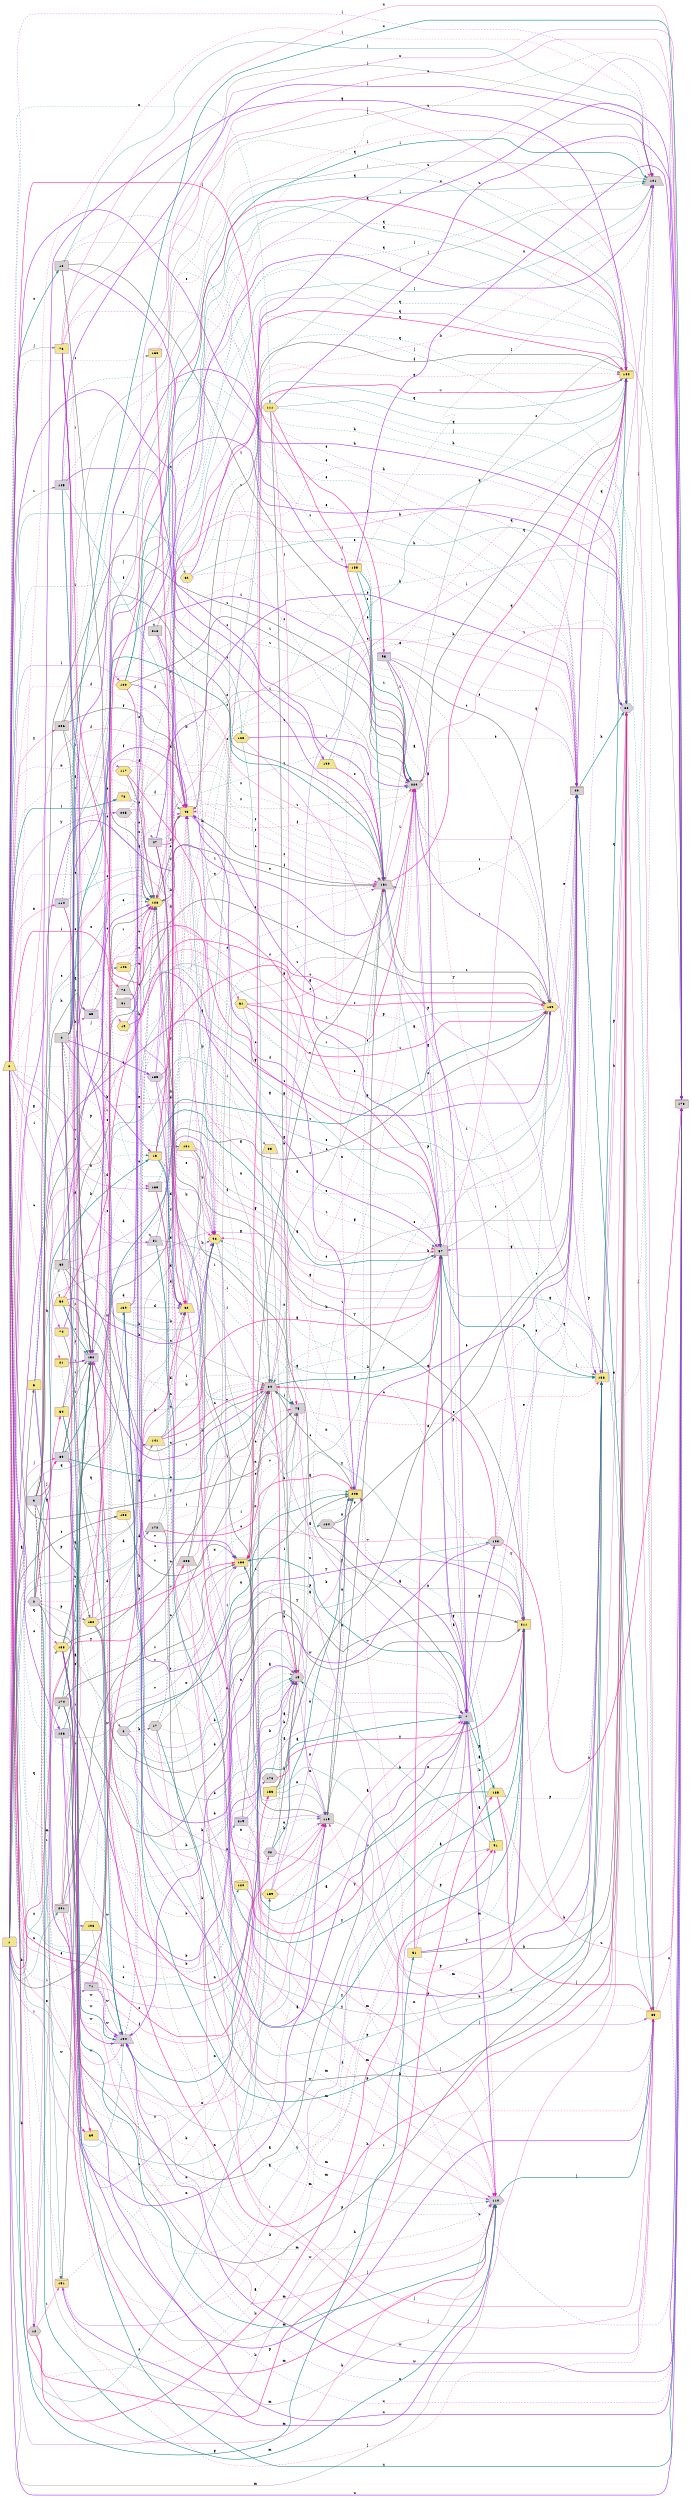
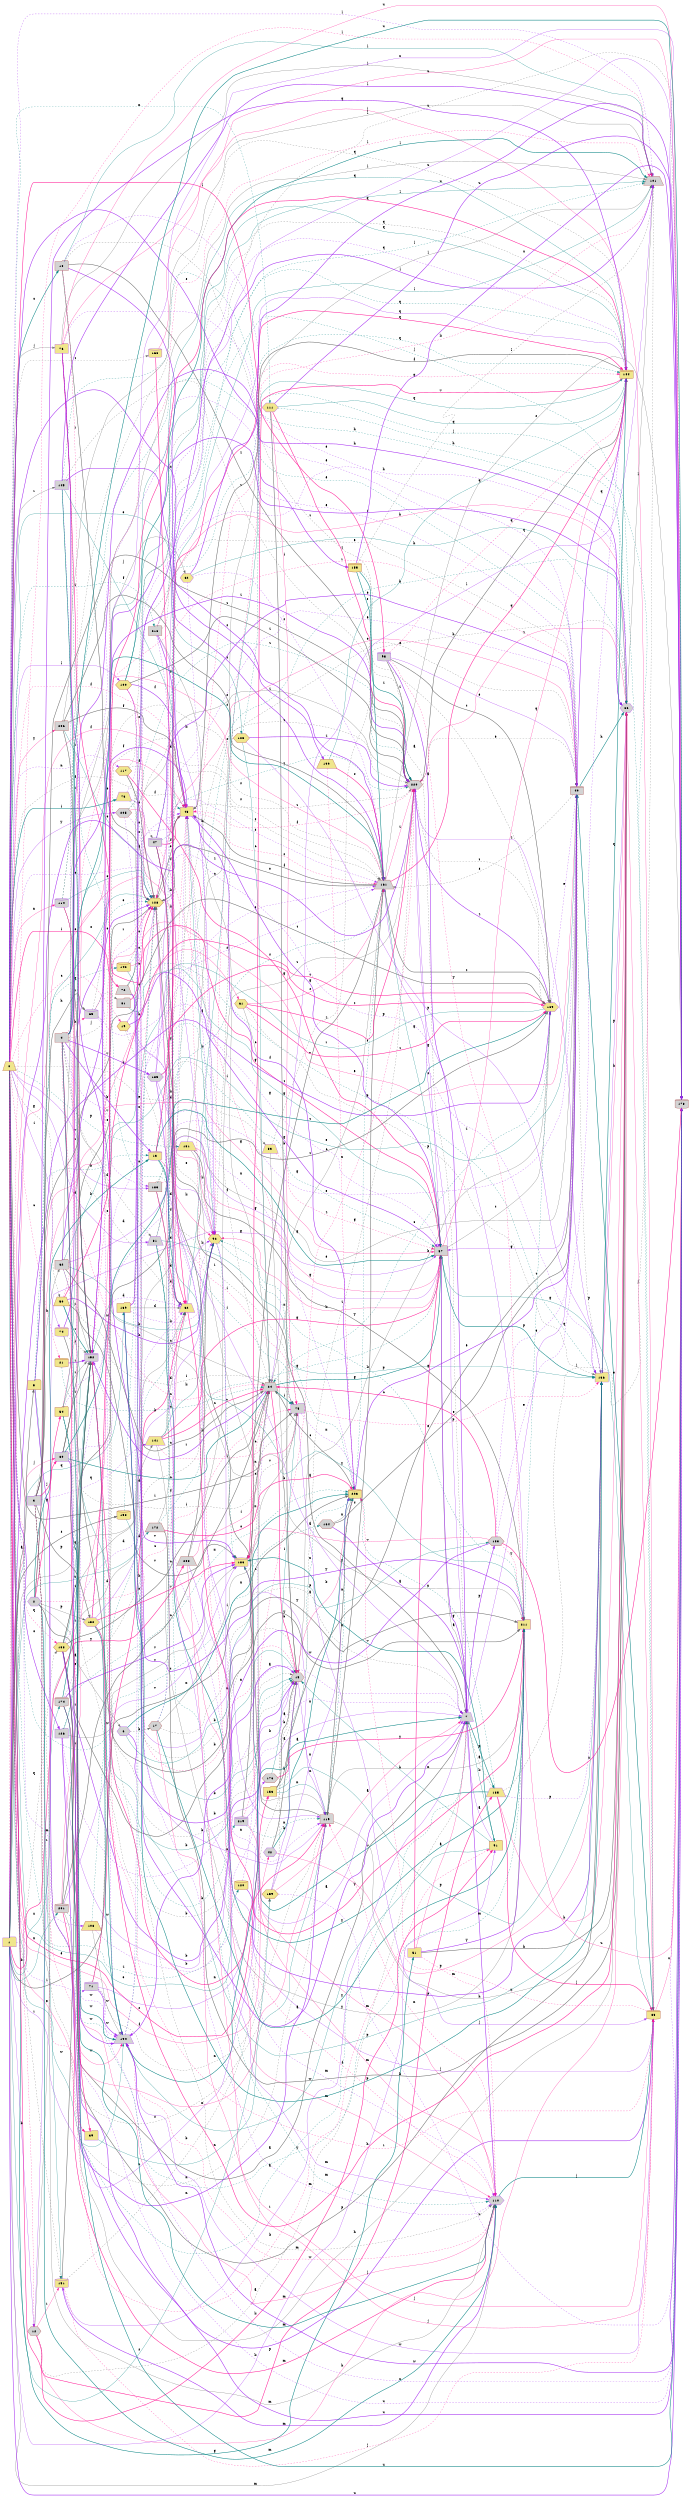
(164, 1650) -> (164, 1650)
